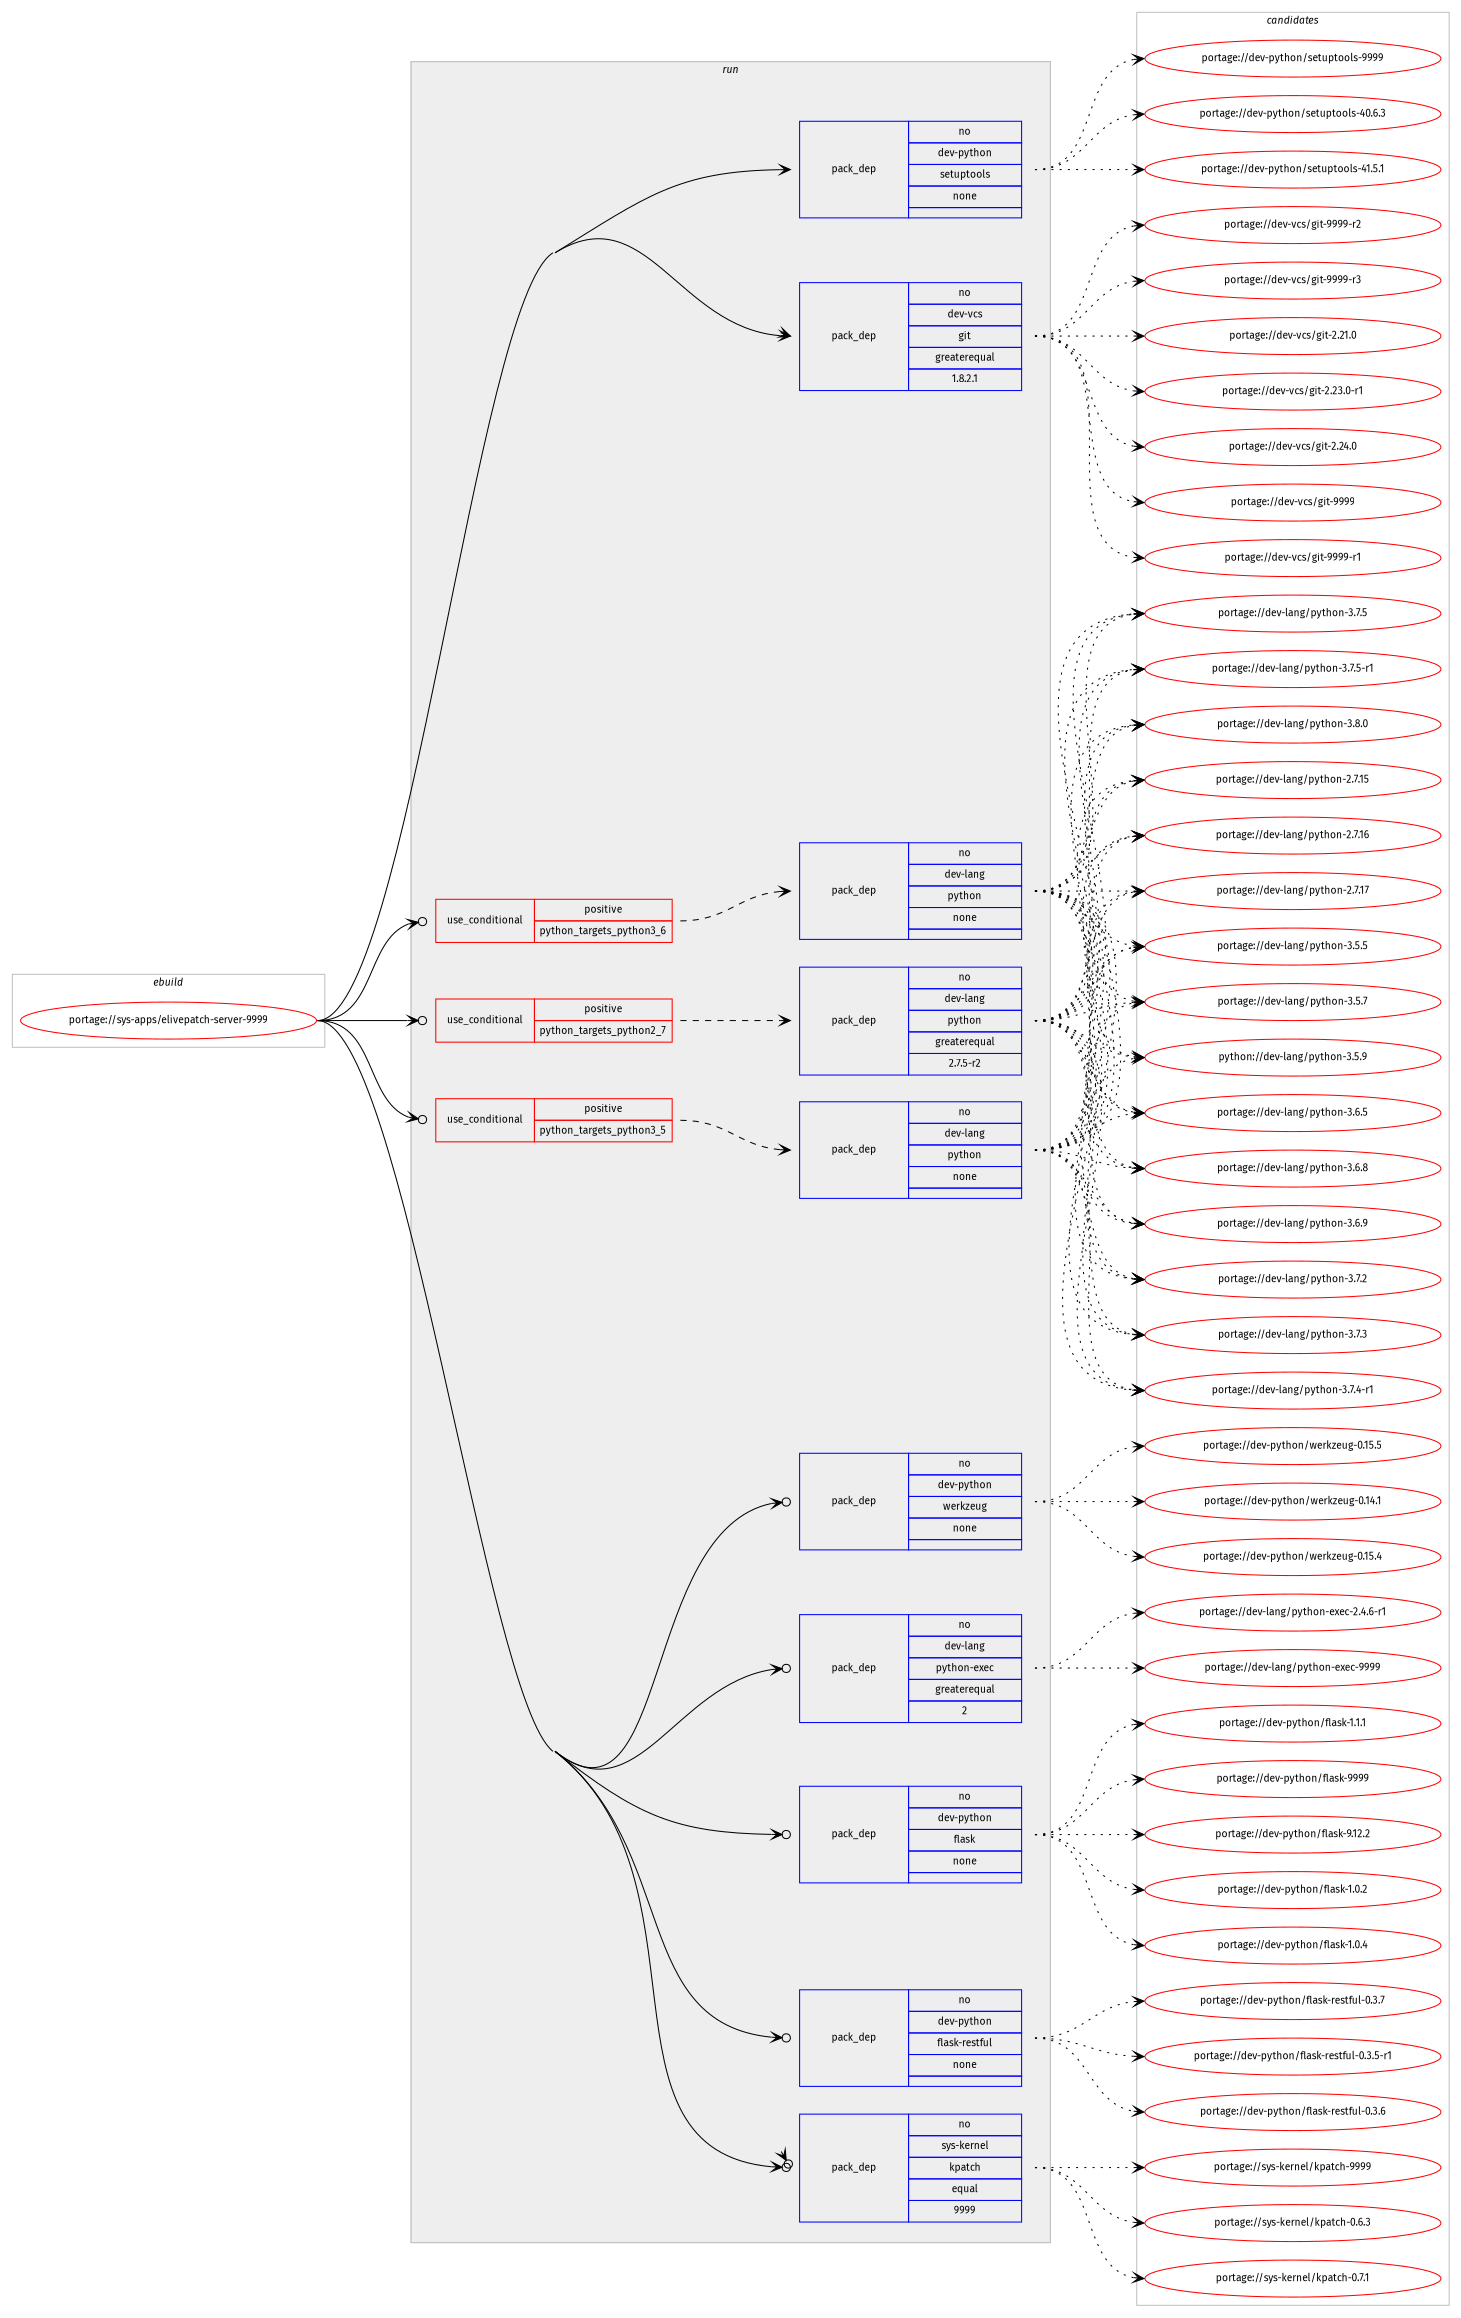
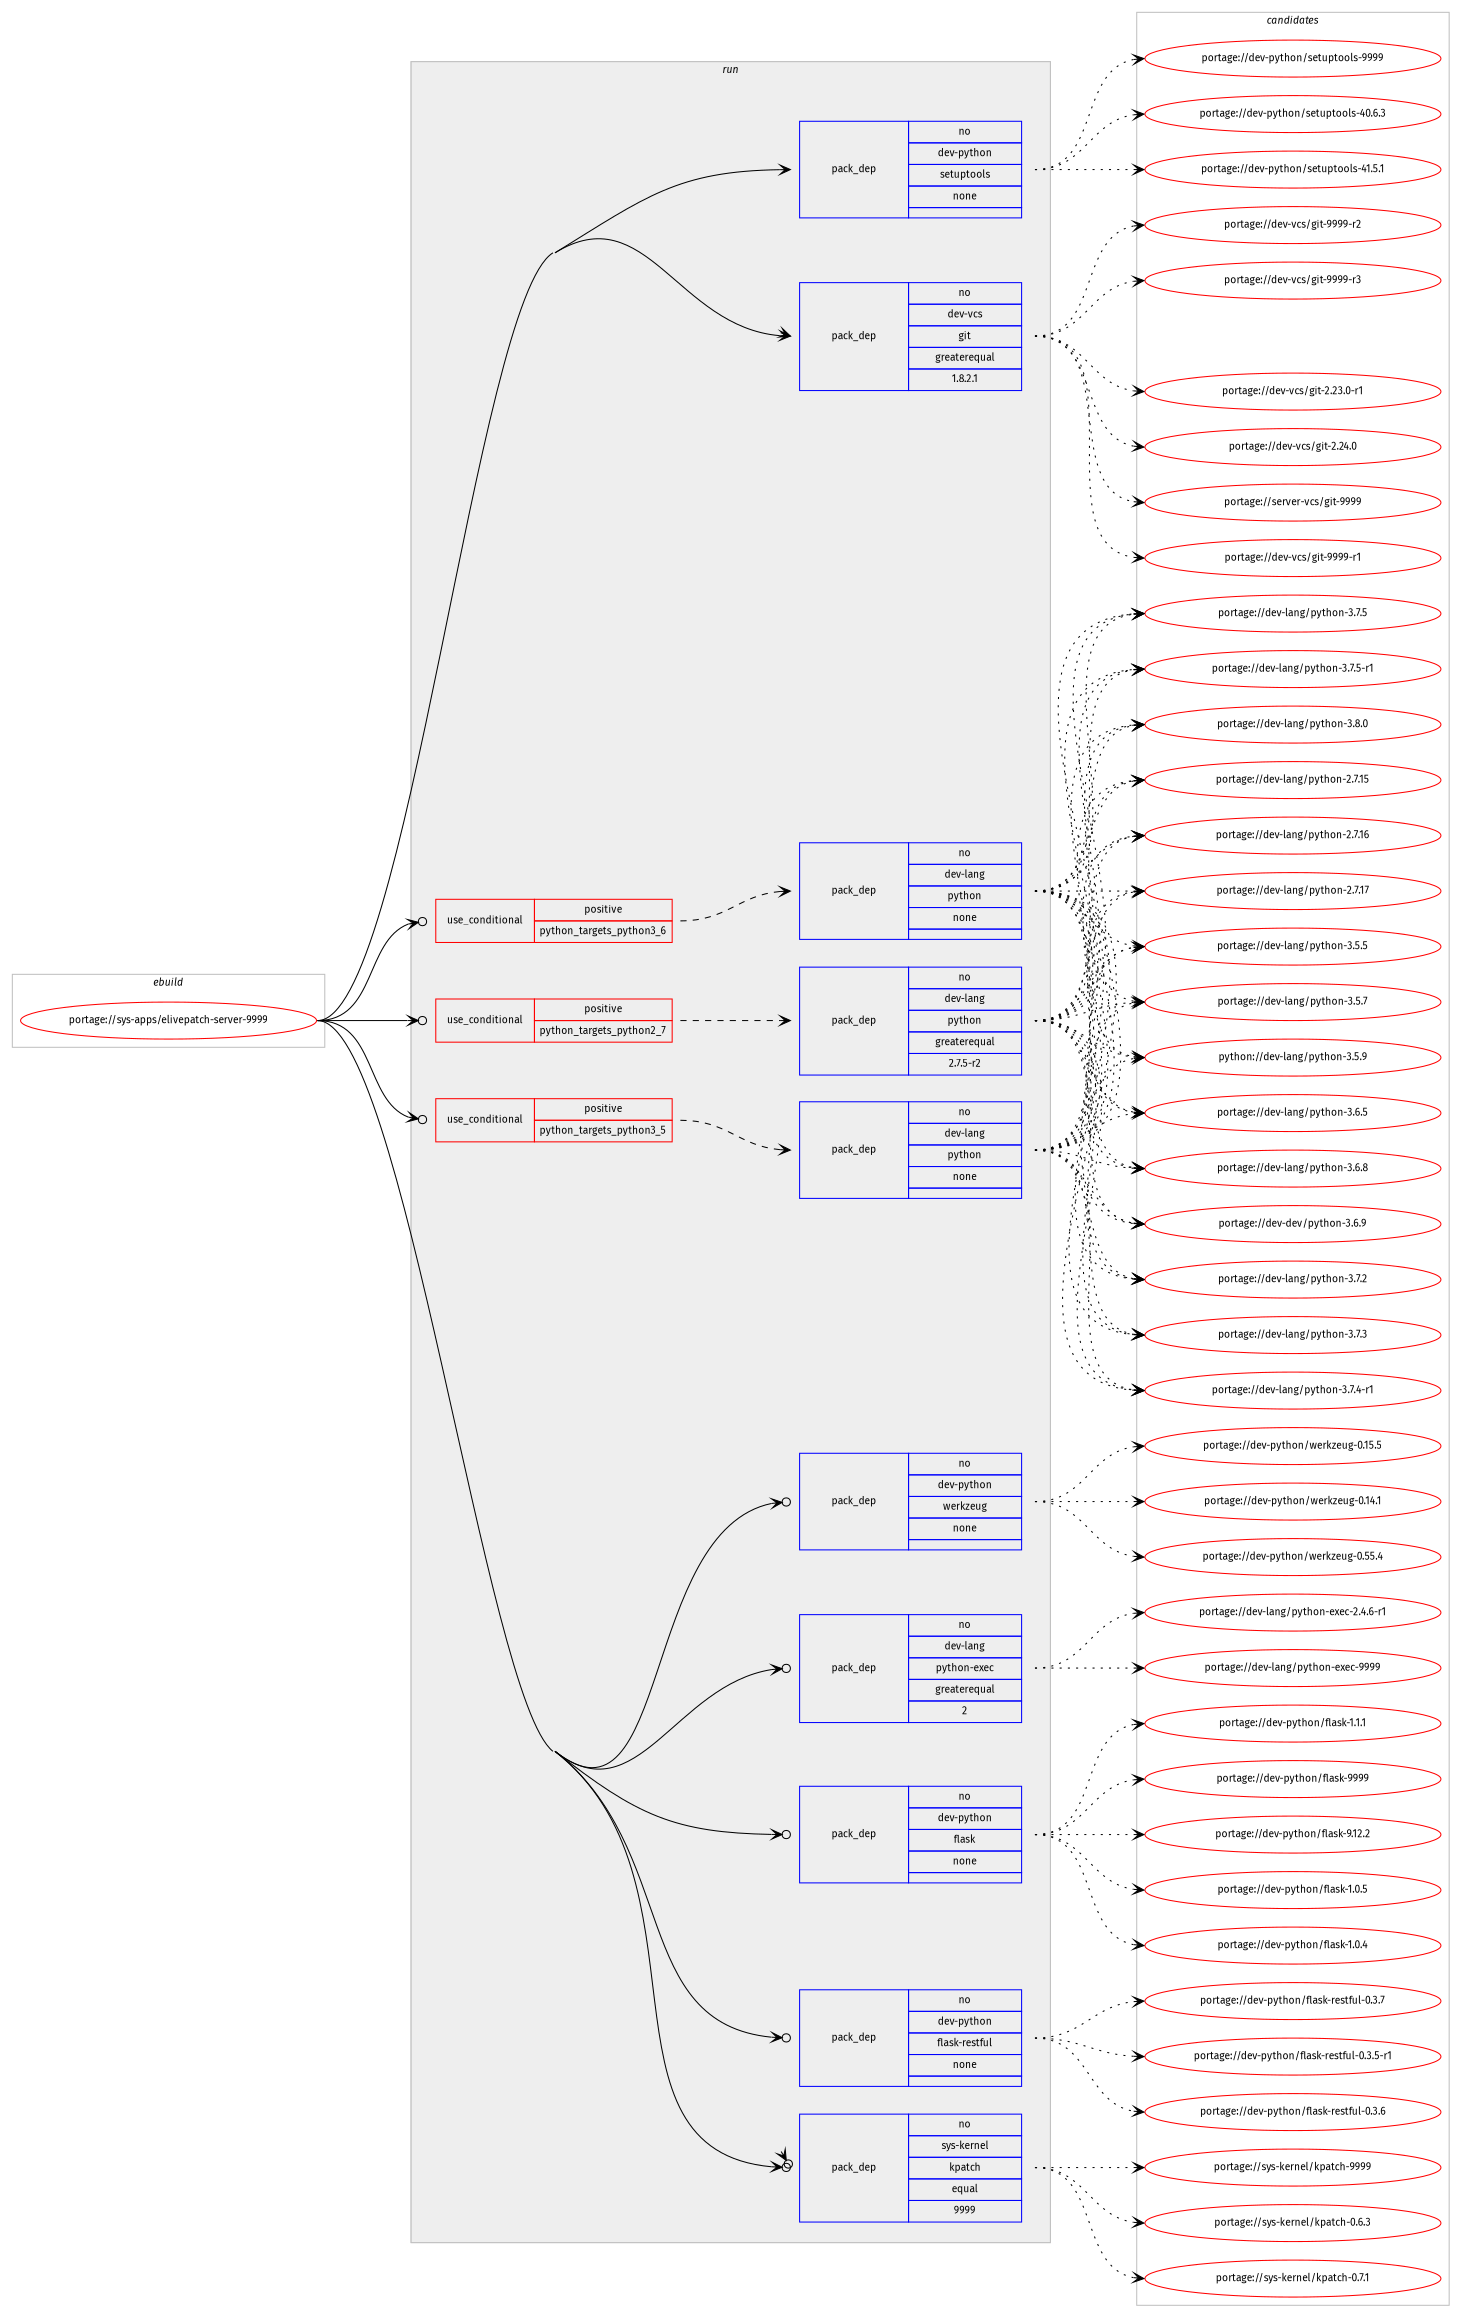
(1293, 336) -> none
(1293, 503) -> (1293, 503)
(1293, 1224) -> (1293, 1224)
(1293, 1557) -> (1293, 1557)
(1293, 1890) -> (1293, 1890)
